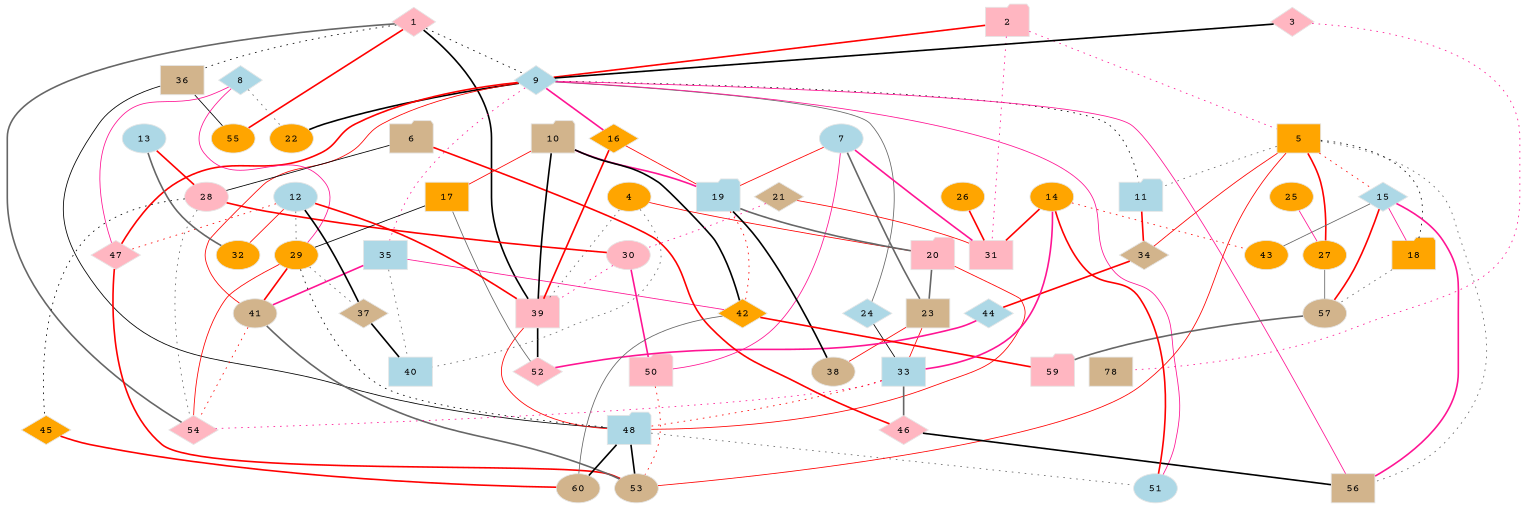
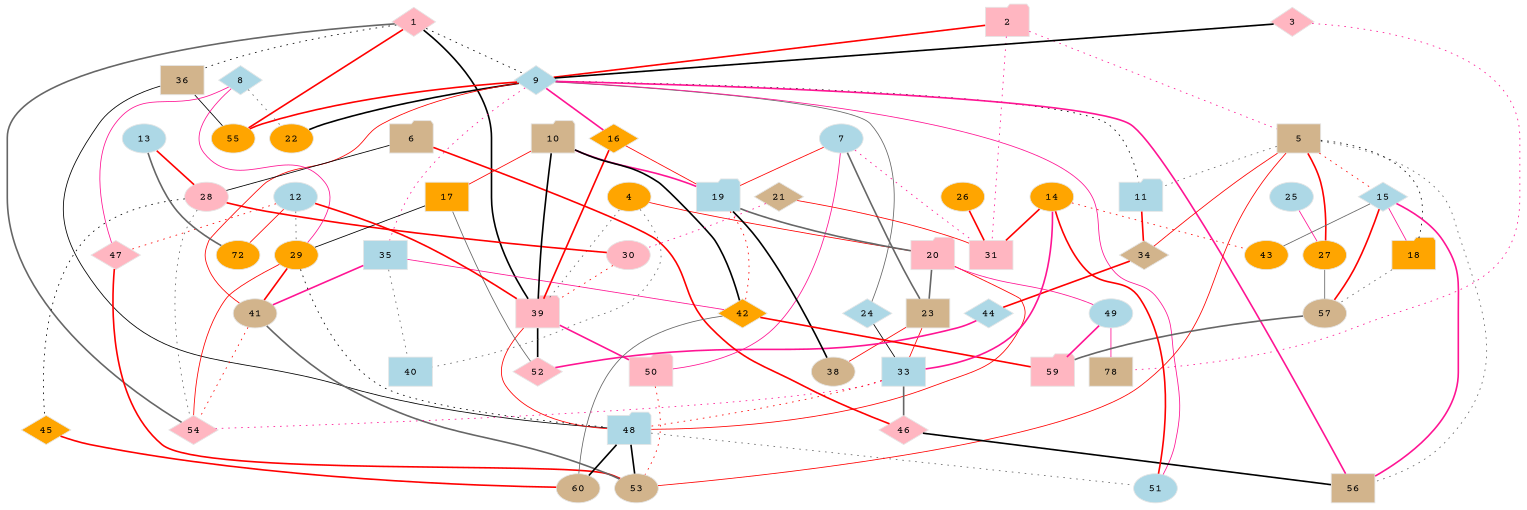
(1098, 115) -> (1098, 115)
(1299, 138) -> (1299, 138)
(312, 156) -> (382, 97)
(913, 196) -> (913, 196)
(1292, 197) -> (1292, 197)
(238, 255) -> (238, 255)
(586, 282) -> (586, 282)
(364, 313) -> none
(640, 313) -> (594, 343)
none -> (1111, 313)
